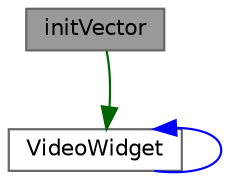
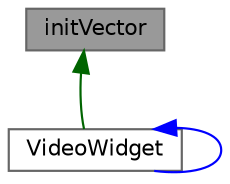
(110, 79) -> (81, 101)
